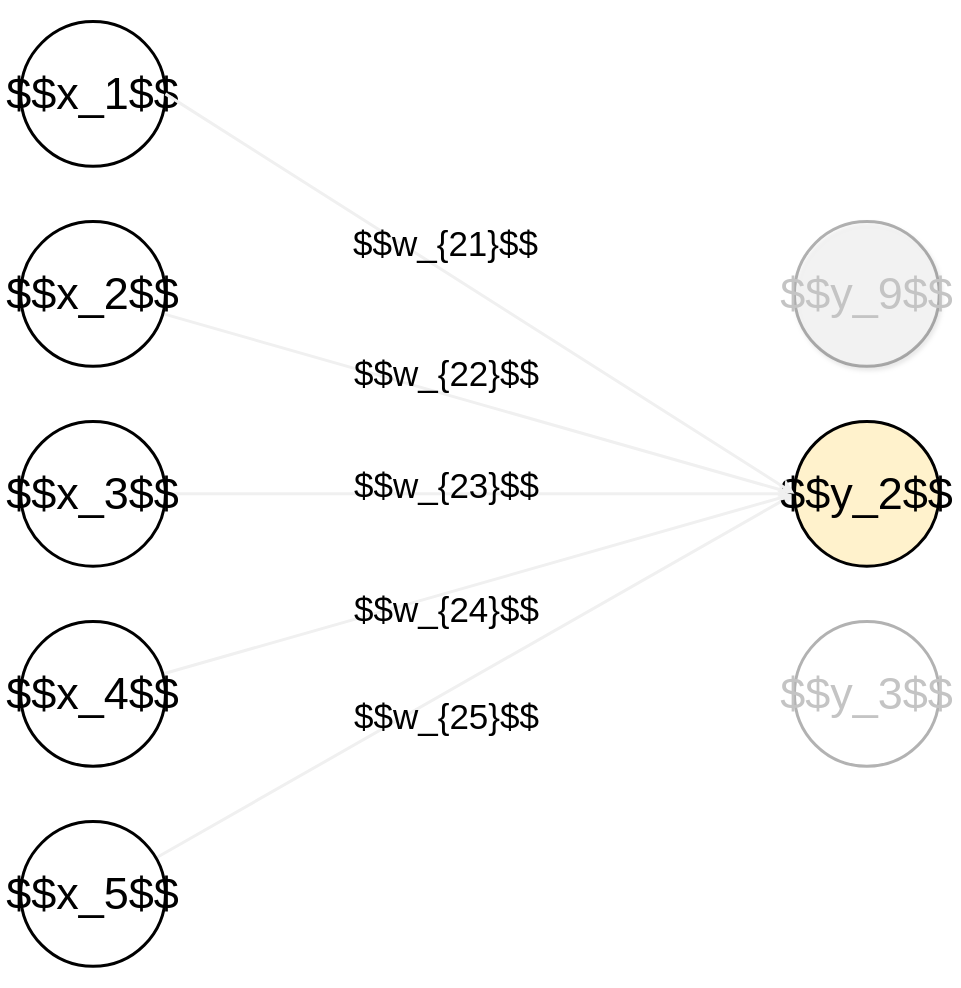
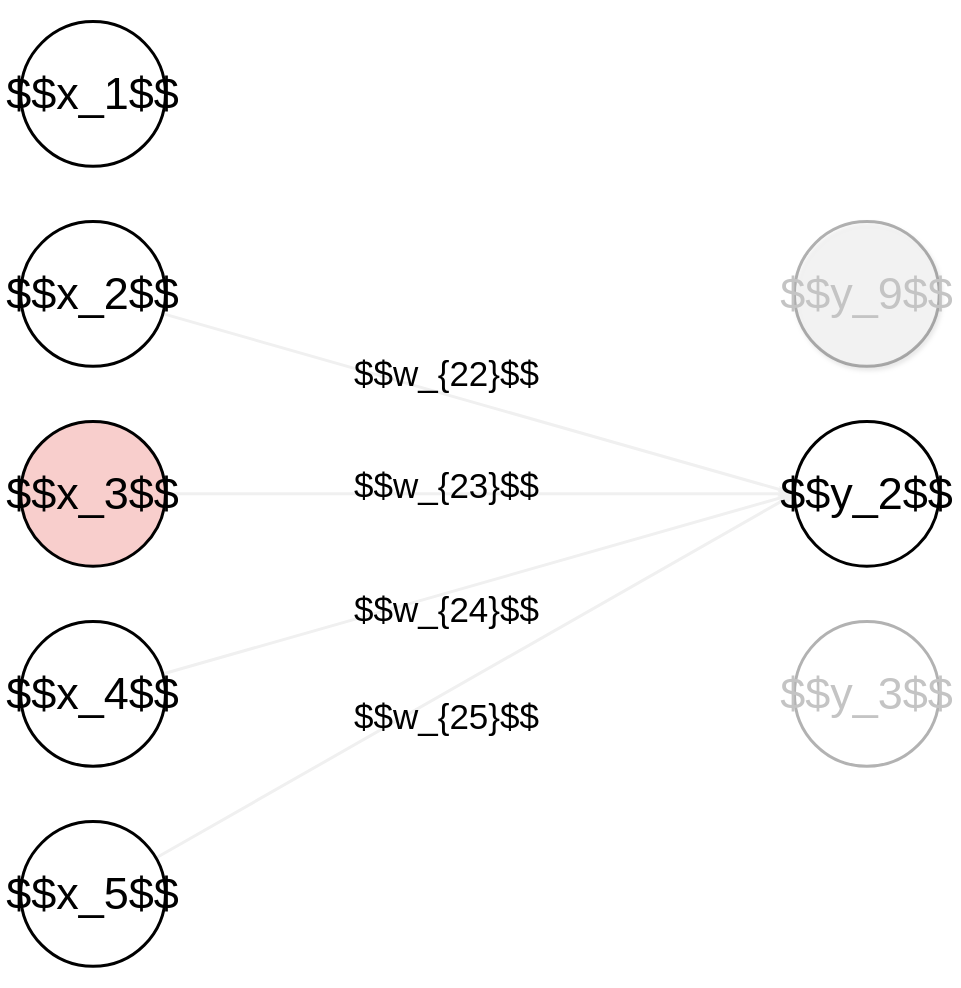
(397, 241) -> none
(93, 494) -> (93, 494)
(867, 494) -> (867, 494)
